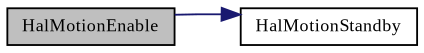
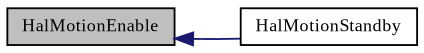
(198, 14) -> (217, 39)
